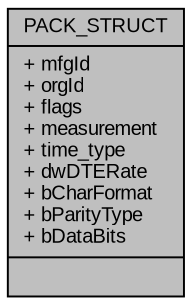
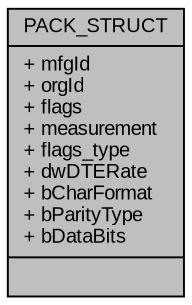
(74, 151) -> (77, 151)
